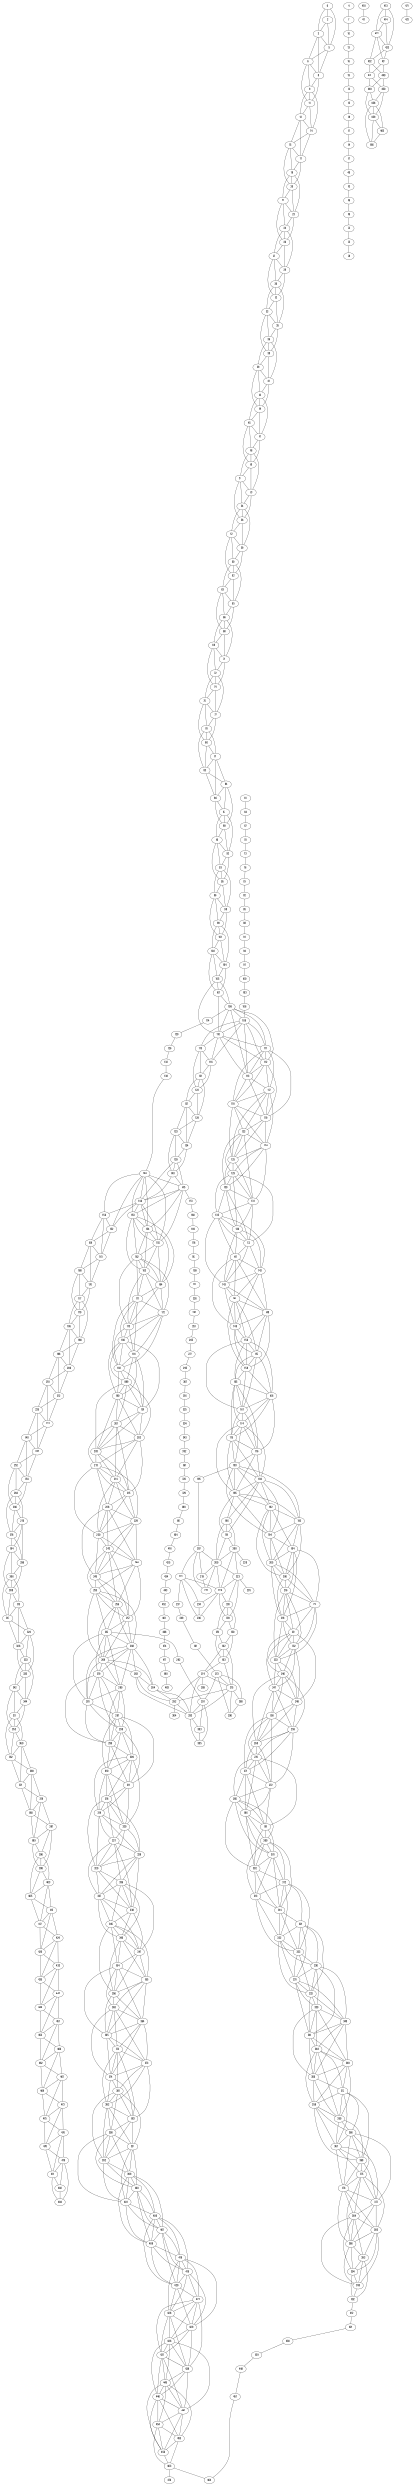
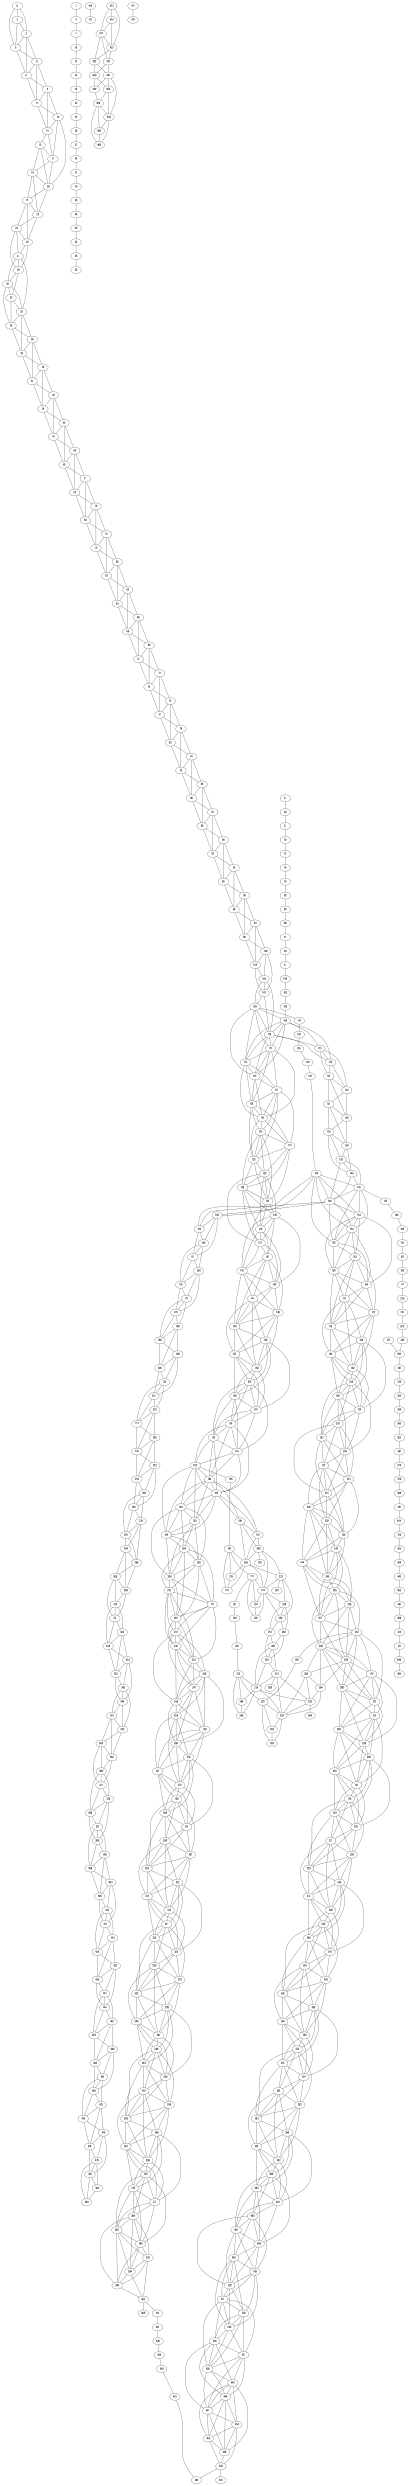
none -> (76, 6)
(366, 104) -> (116, 96)
(295, 131) -> (65, 154)
(268, 277) -> (27, 283)
(191, 1347) -> (401, 1347)
(126, 1382) -> (351, 1382)
none -> (154, 1912)
none -> (143, 2313)
